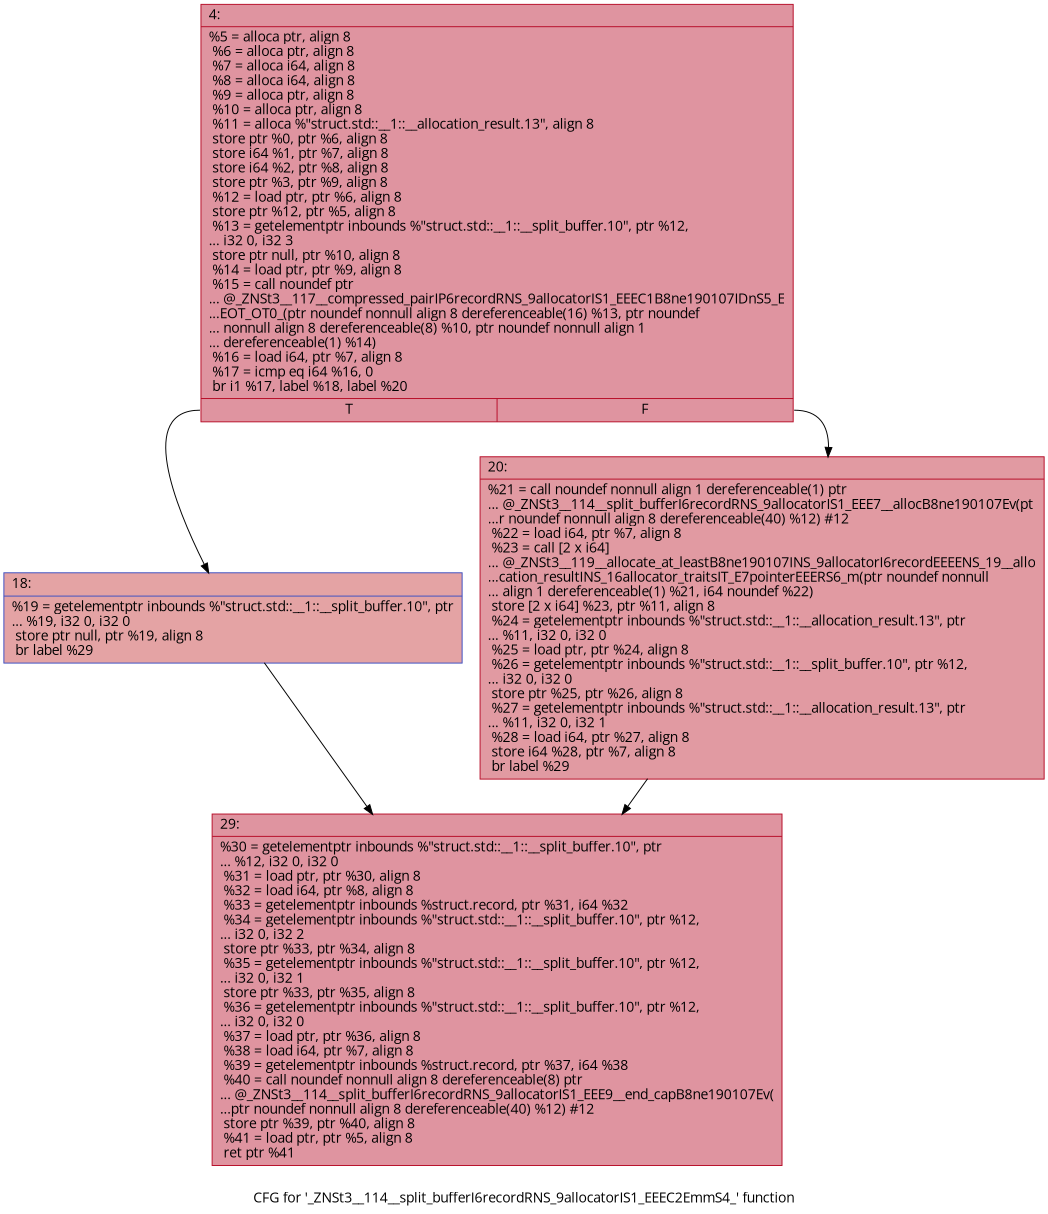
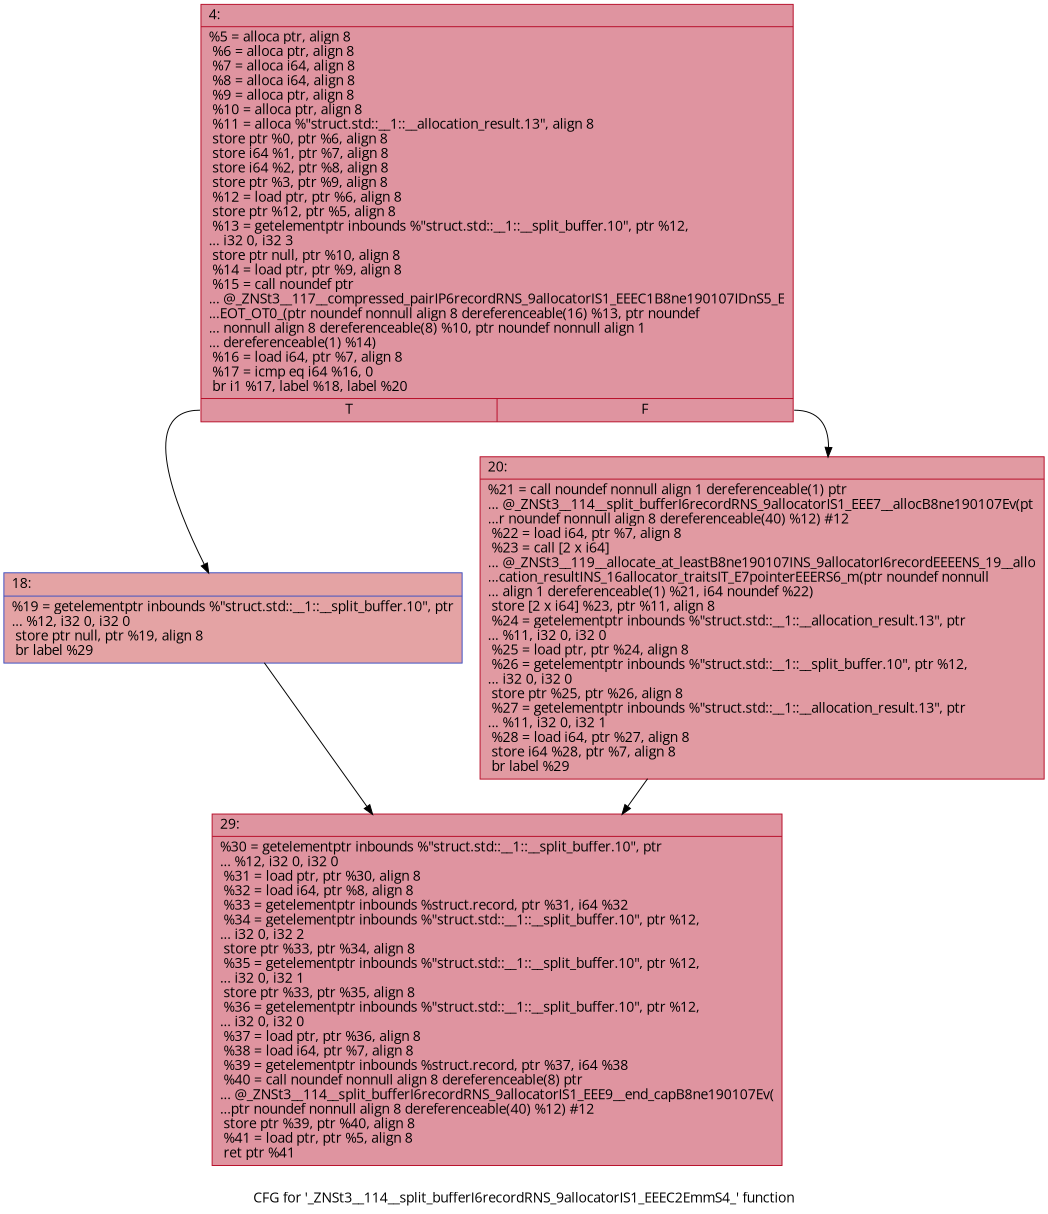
(71, 622) -> (71, 622)
